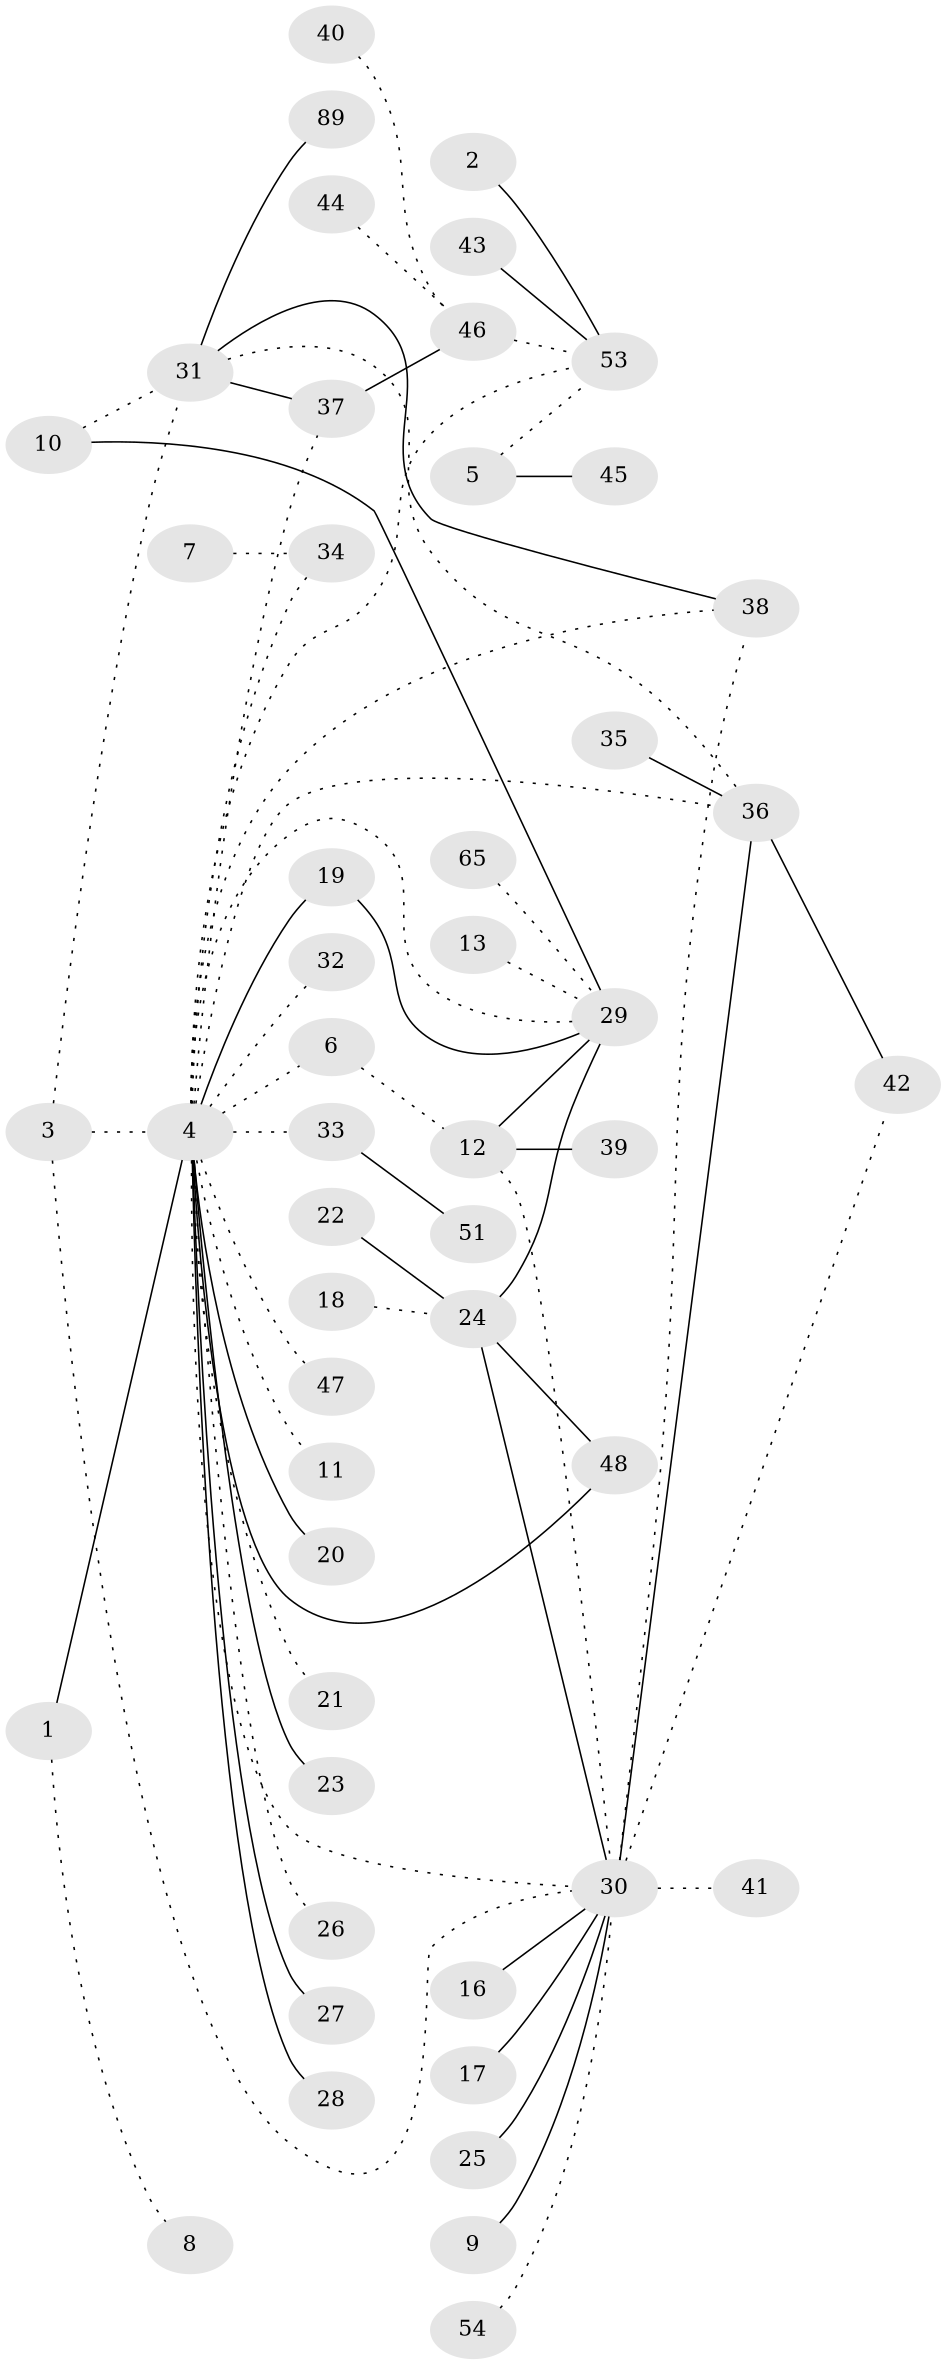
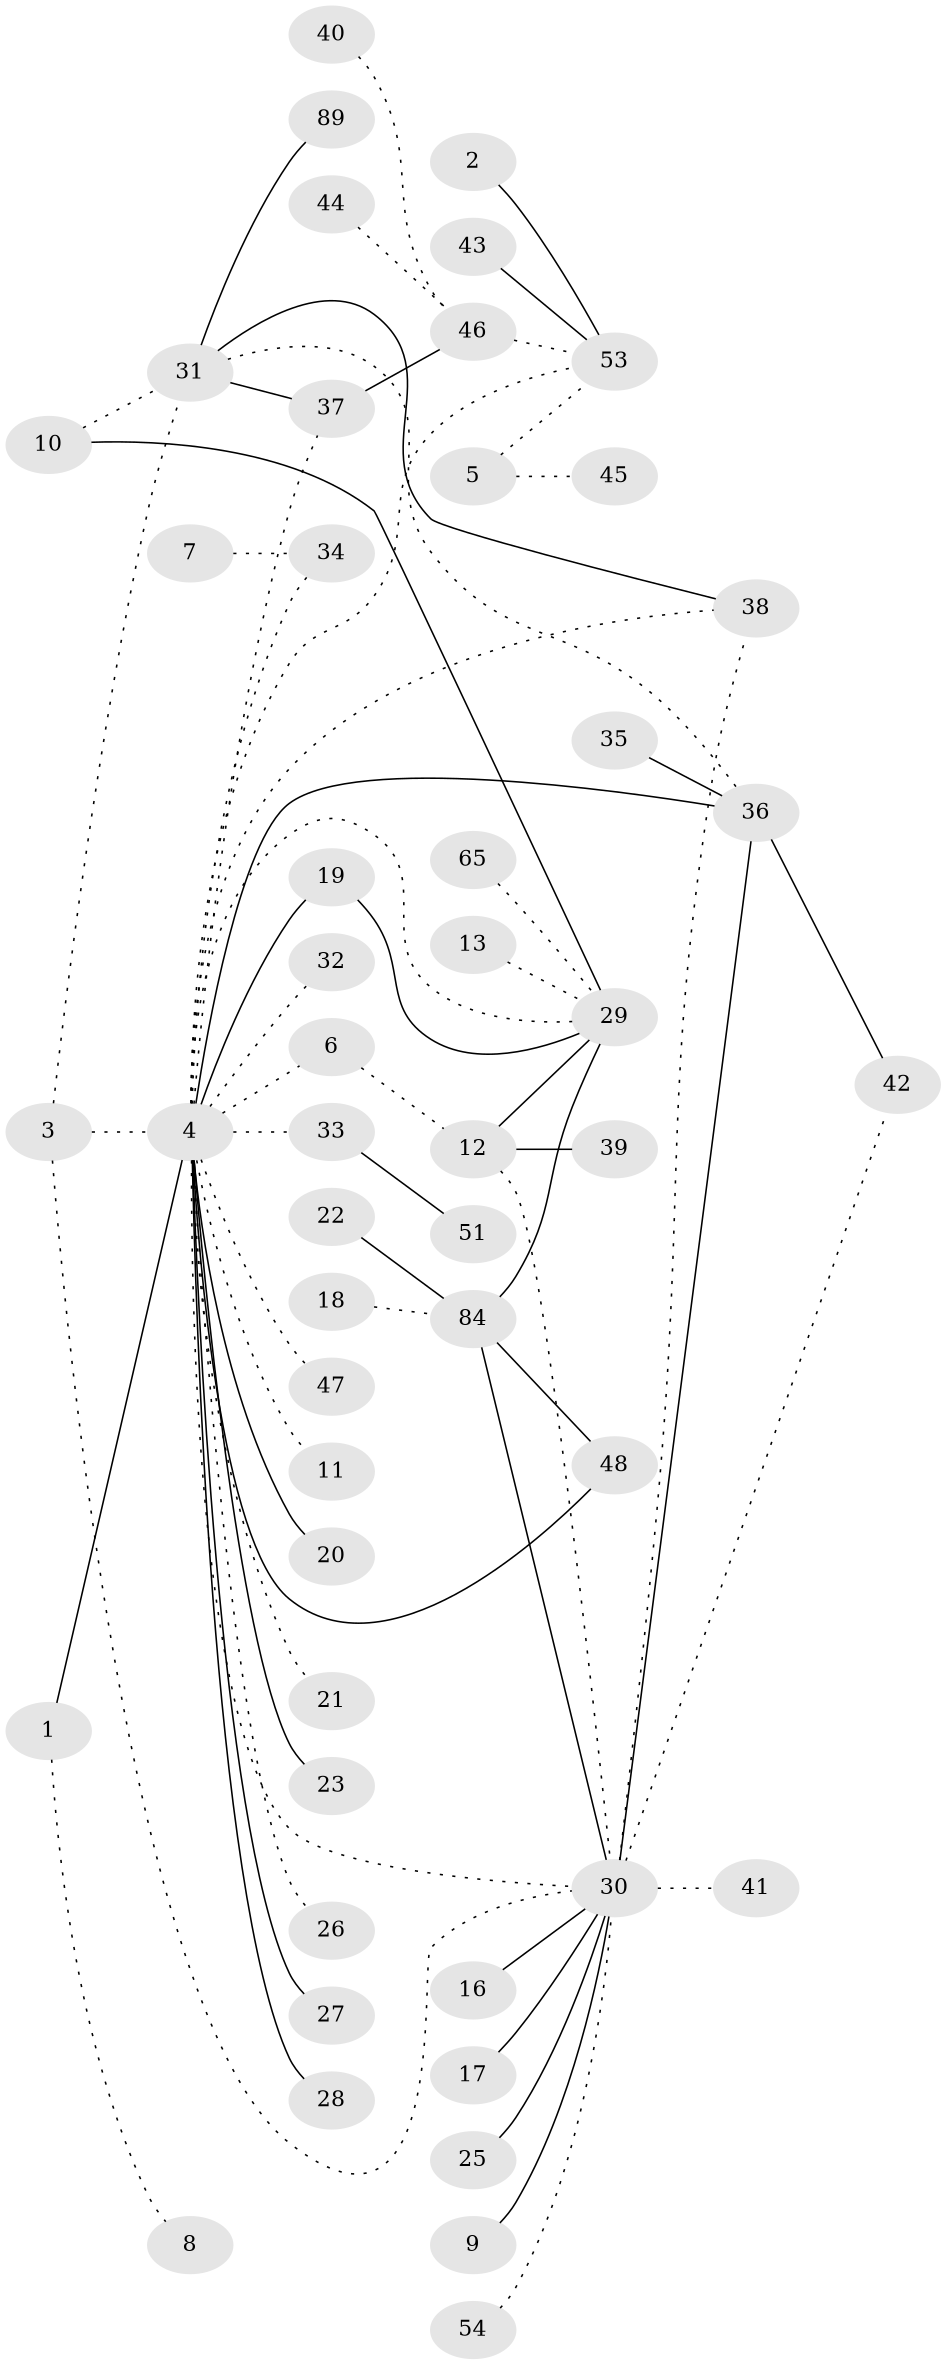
(544, 476) -> (544, 476)
(342, 785) -> (342, 785)
(473, 1319) -> (473, 1319)
